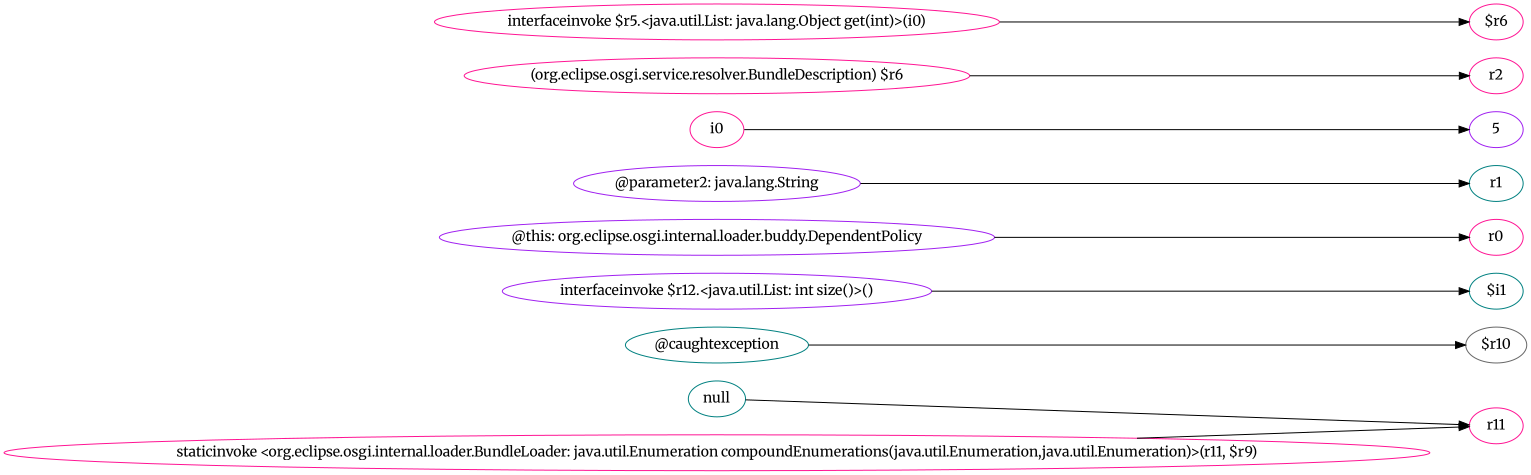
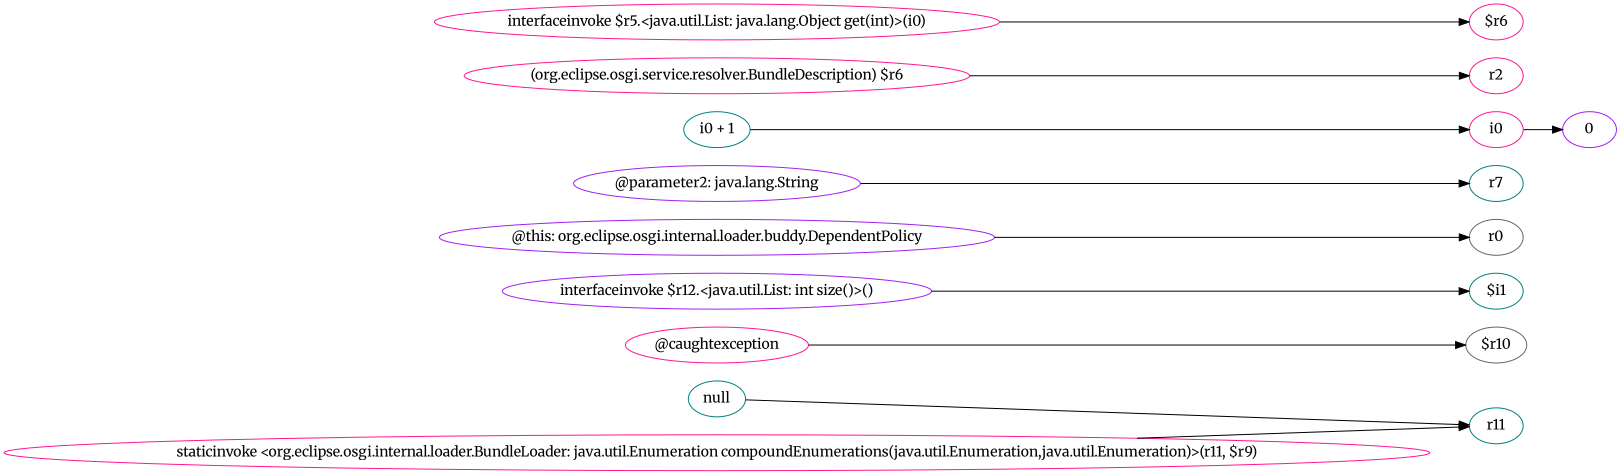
none -> (717, 130)
(1496, 130) -> (1590, 130)
(1496, 183) -> (1496, 183)
(1496, 237) -> (1496, 237)
(717, 345) -> (717, 345)
(1496, 426) -> (1496, 426)
